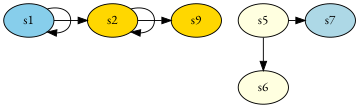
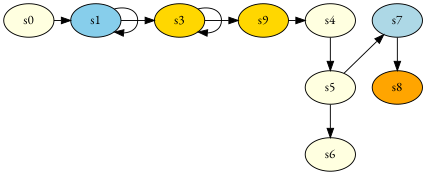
none -> (29, 20)
(113, 20) -> (180, 20)
none -> (330, 20)
none -> (397, 87)
